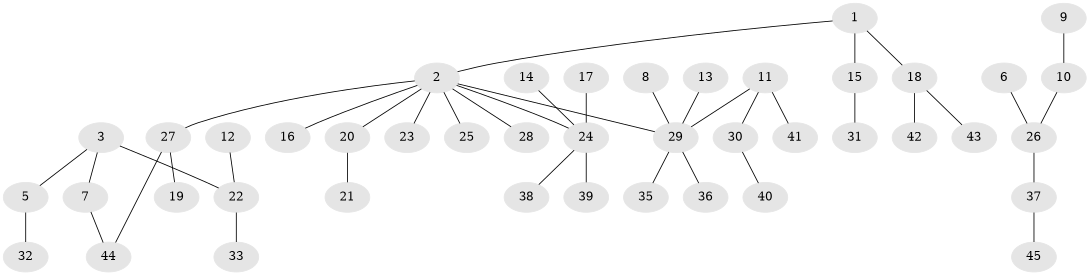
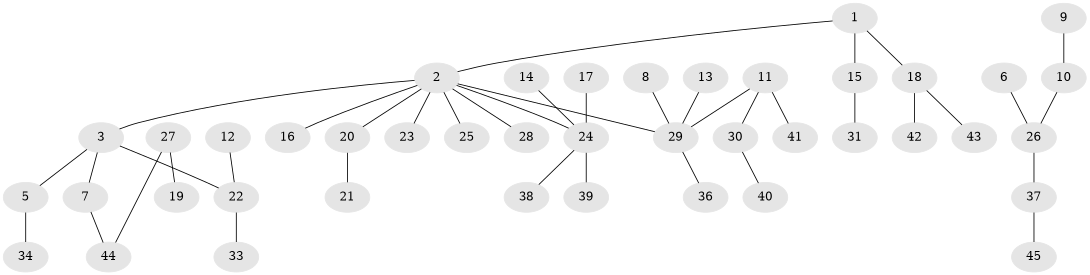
(299, 98) -> (266, 98)
(646, 197) -> none
(26, 257) -> (26, 257)
